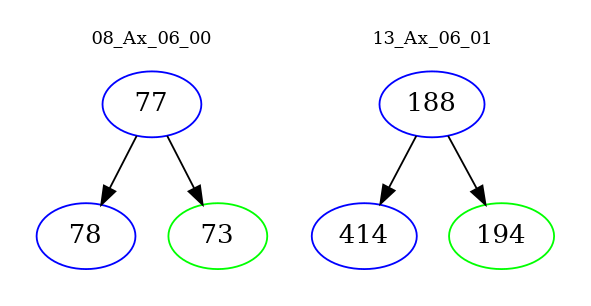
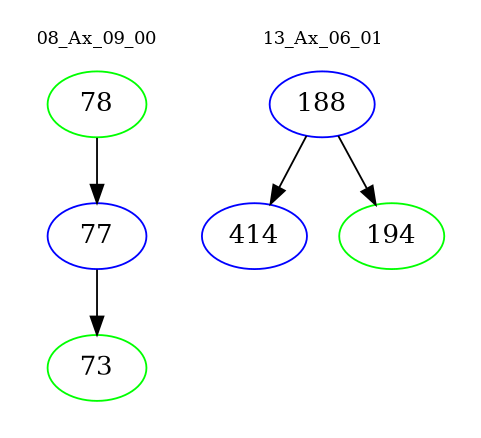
(152, 39) -> (97, 39)
(123, 162) -> (97, 161)
(86, 236) -> (97, 104)
